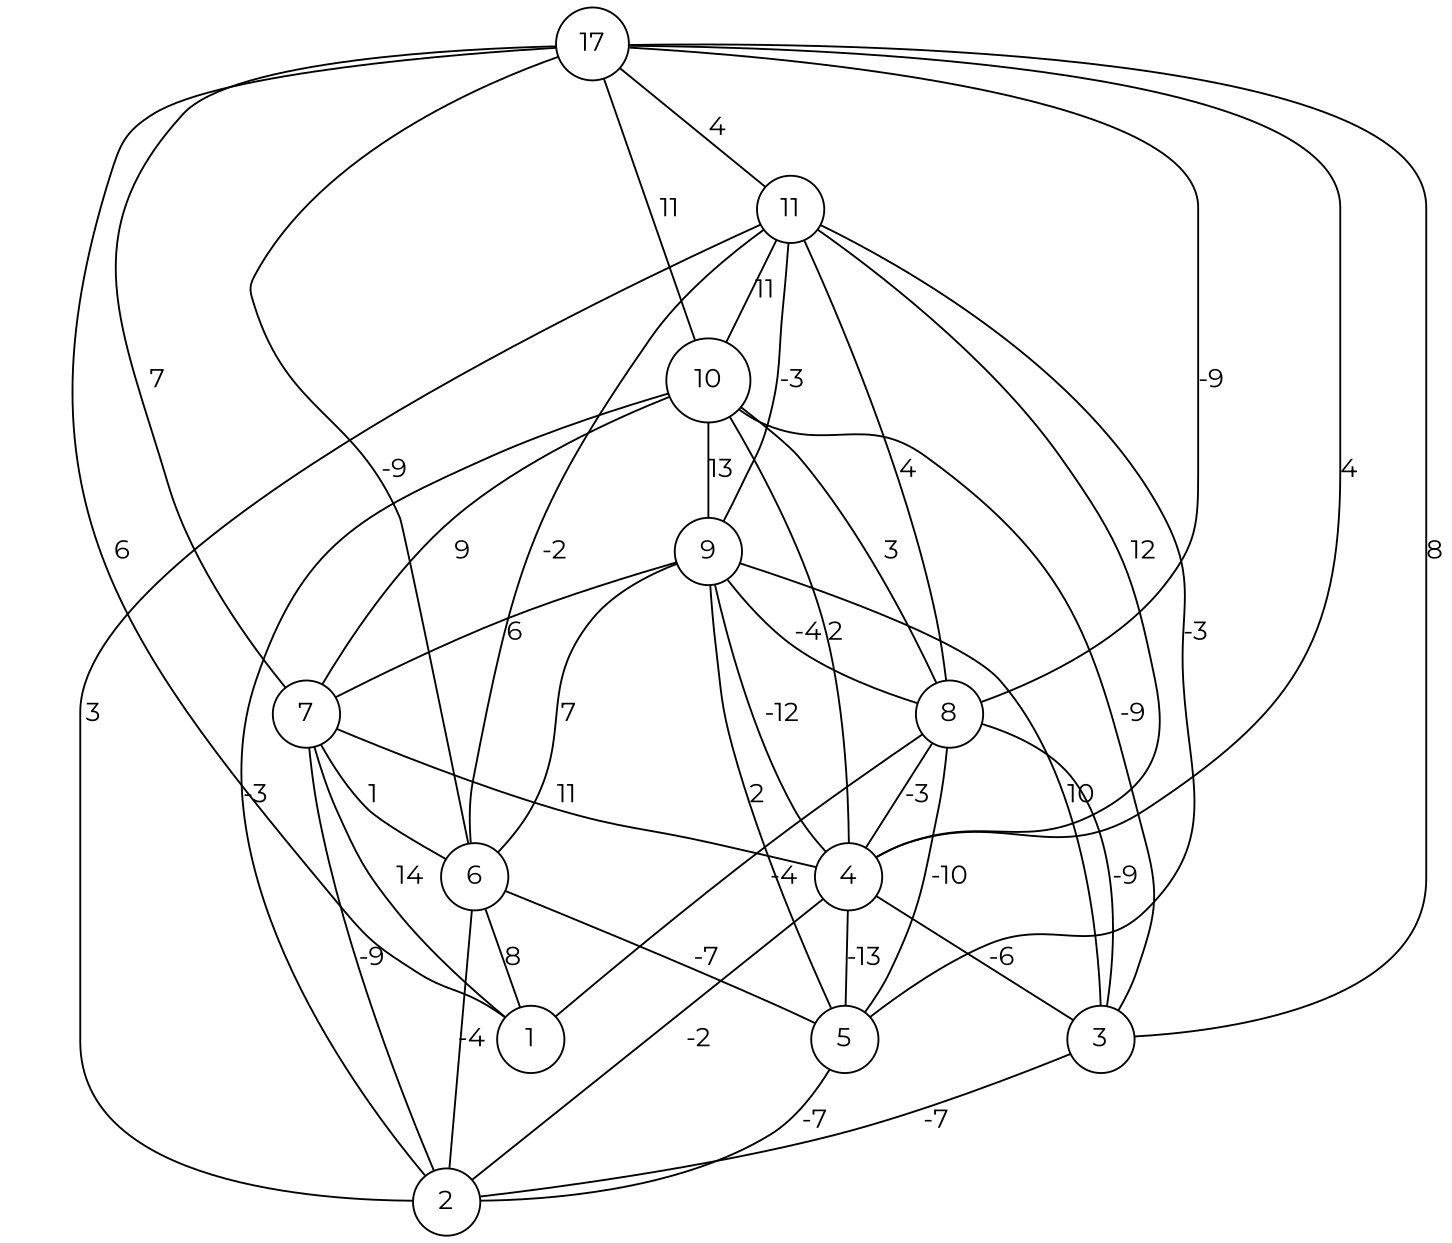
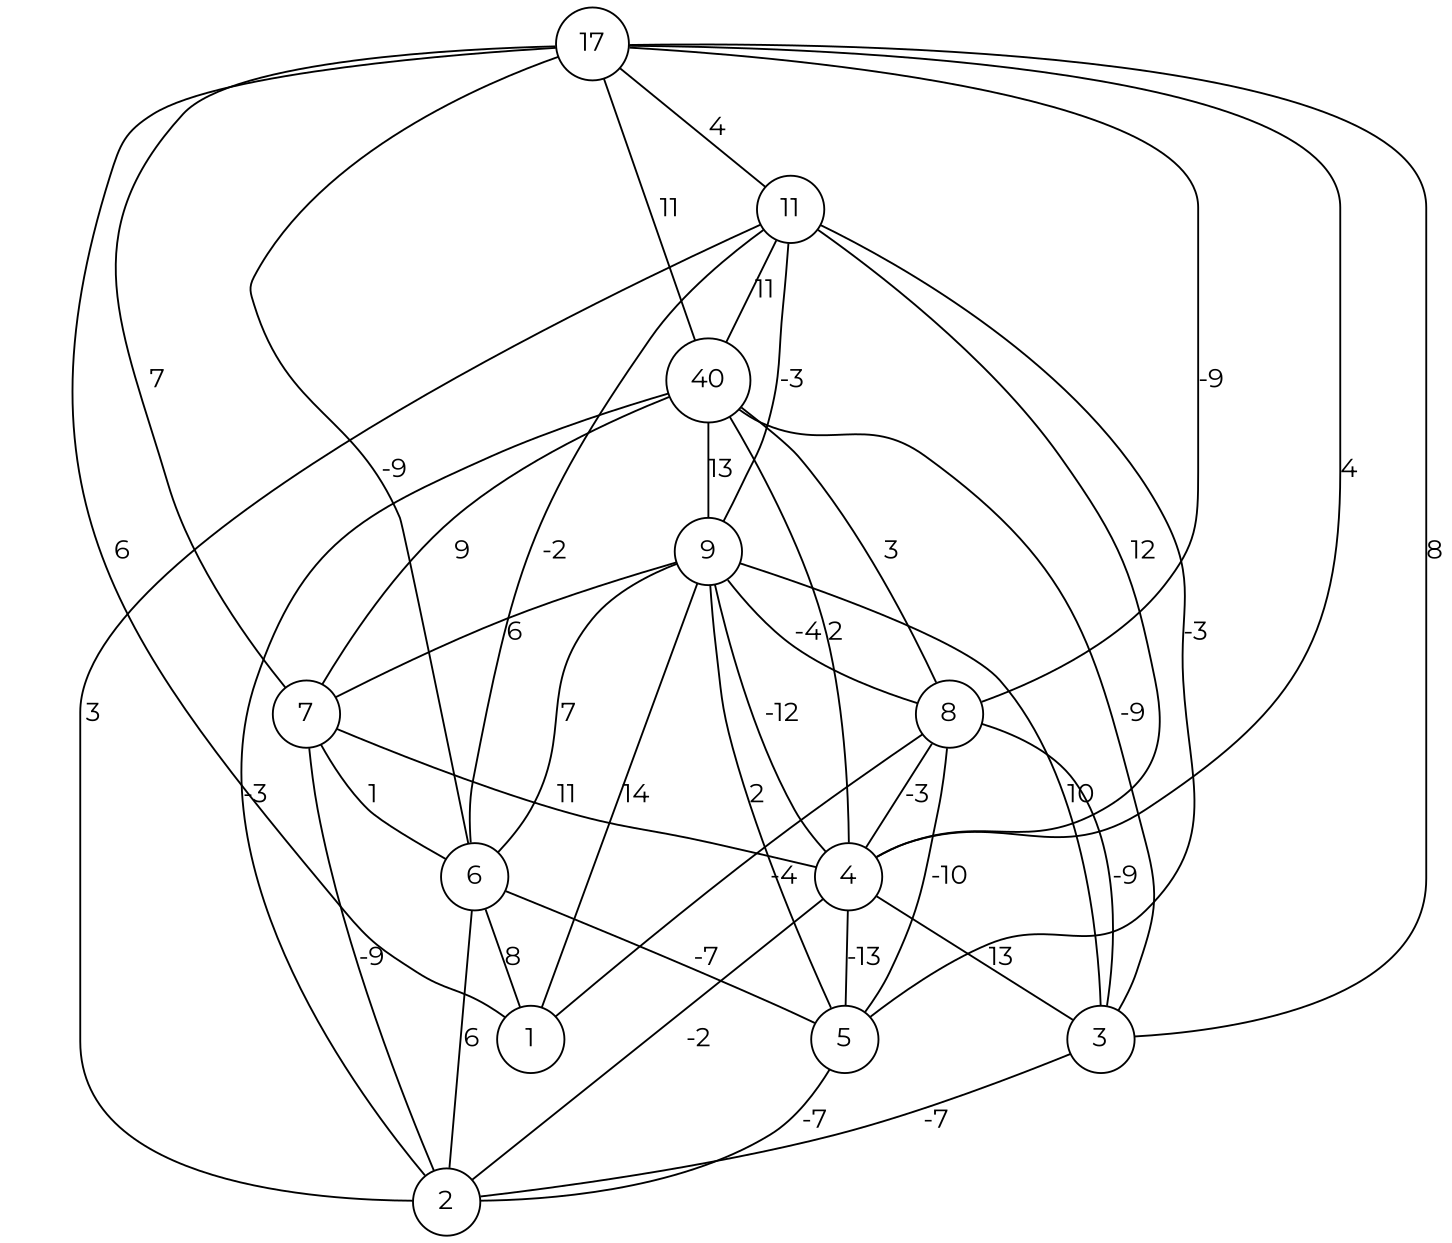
(708, 380) -> (708, 380)
(890, 456) -> none
(386, 898) -> (620, 795)
(1002, 958) -> (1002, 958)
(472, 1039) -> (472, 1039)
